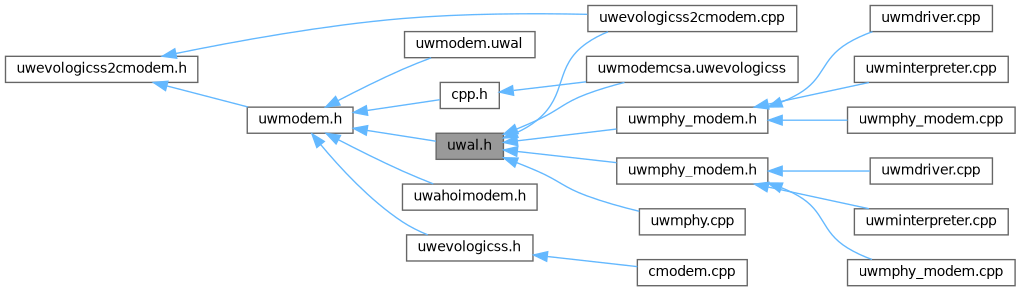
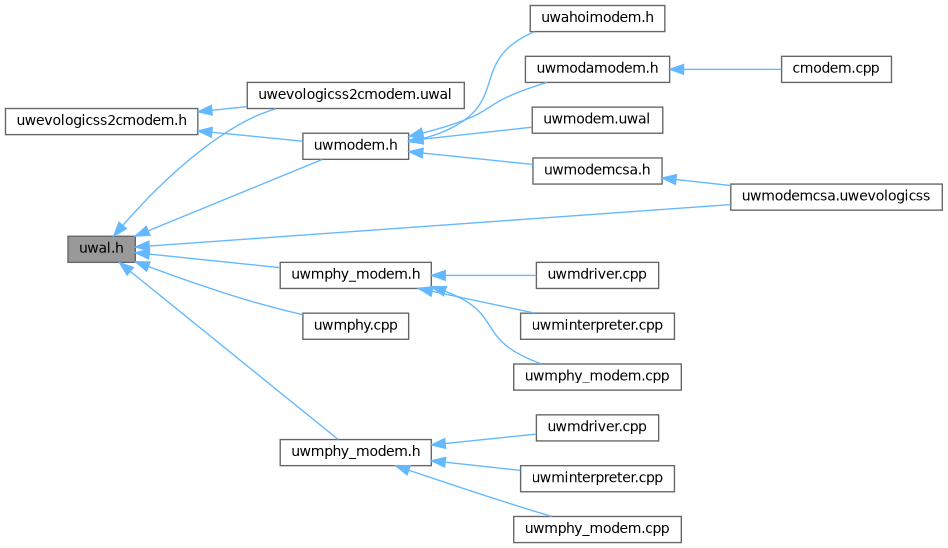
(692, 19) -> (356, 95)
(470, 95) -> (598, 171)
(402, 136) -> (235, 195)
(470, 248) -> (598, 69)
